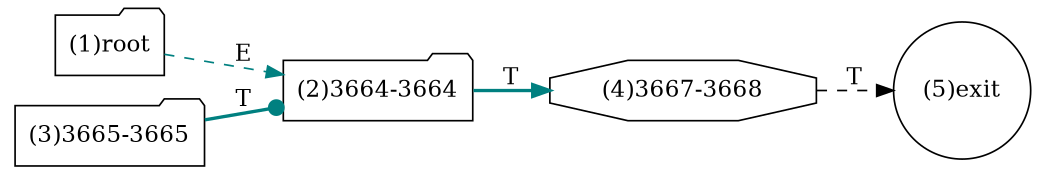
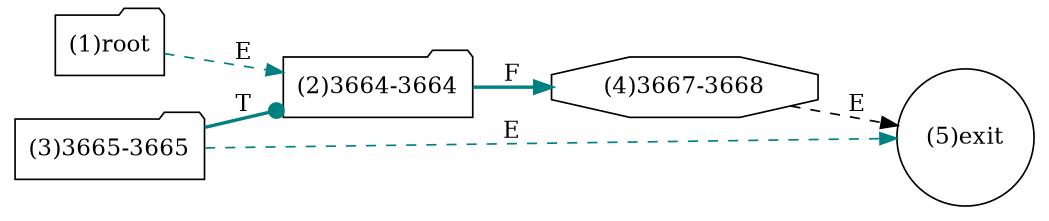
(511, 78) -> (512, 75)
(855, 78) -> (857, 105)
none -> (542, 143)
